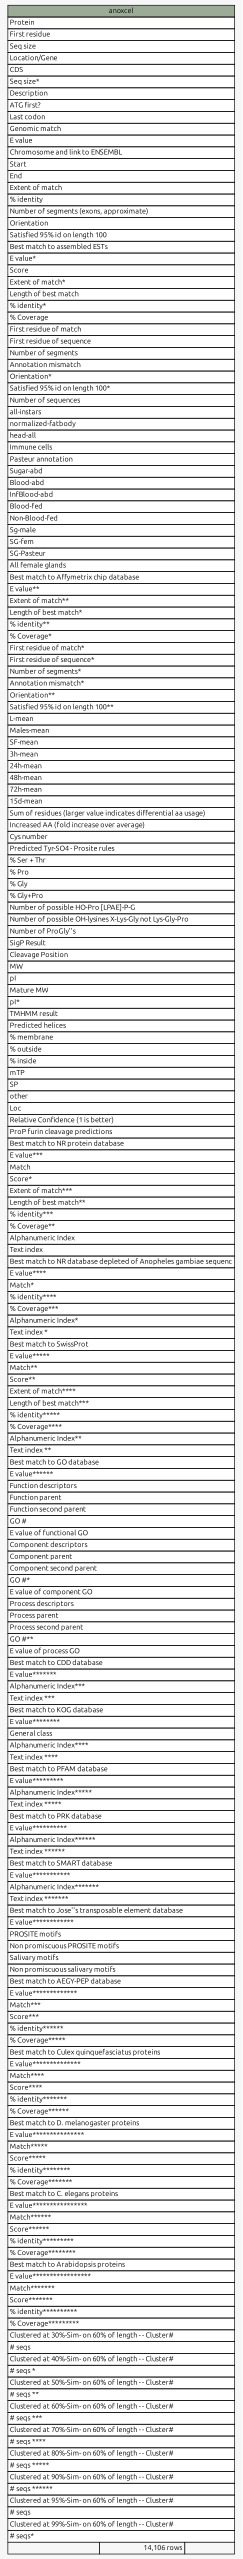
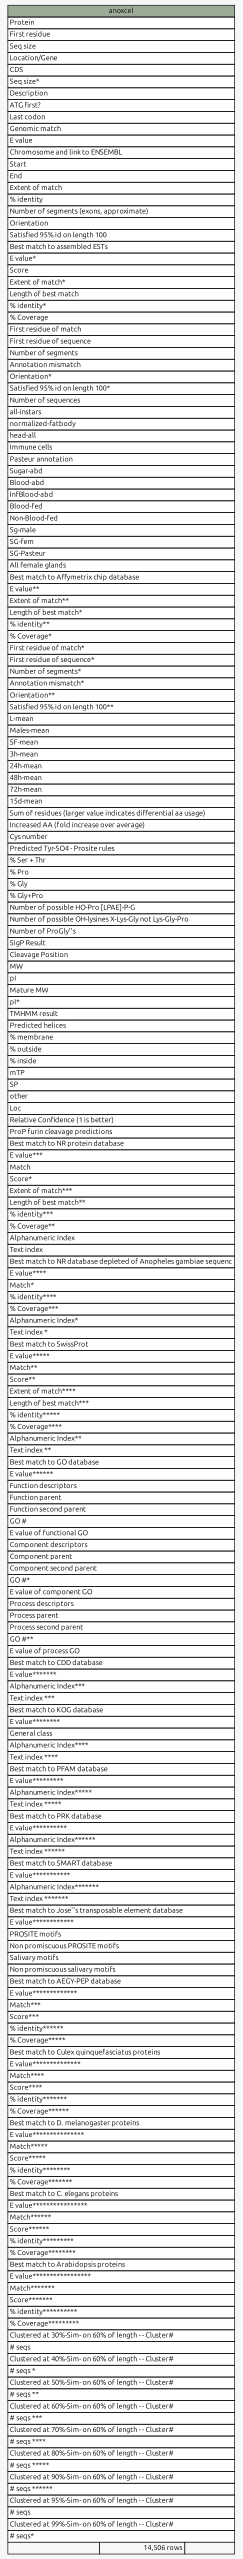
(163, 2548) -> (163, 2548)
